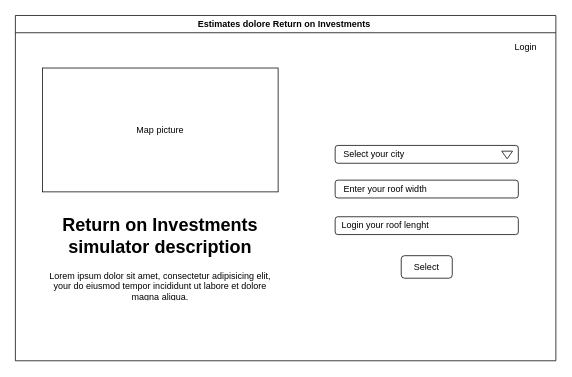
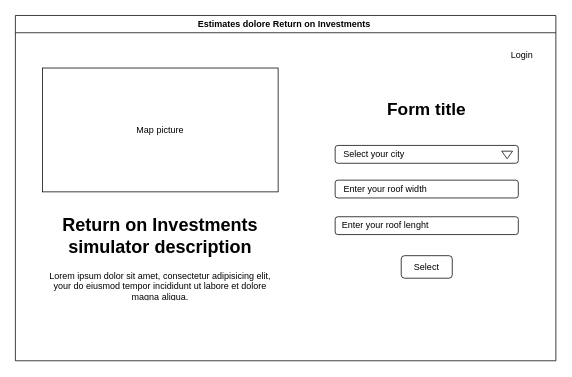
(525, 47) -> (522, 55)
none -> (426, 109)
(385, 225) -> (385, 225)
